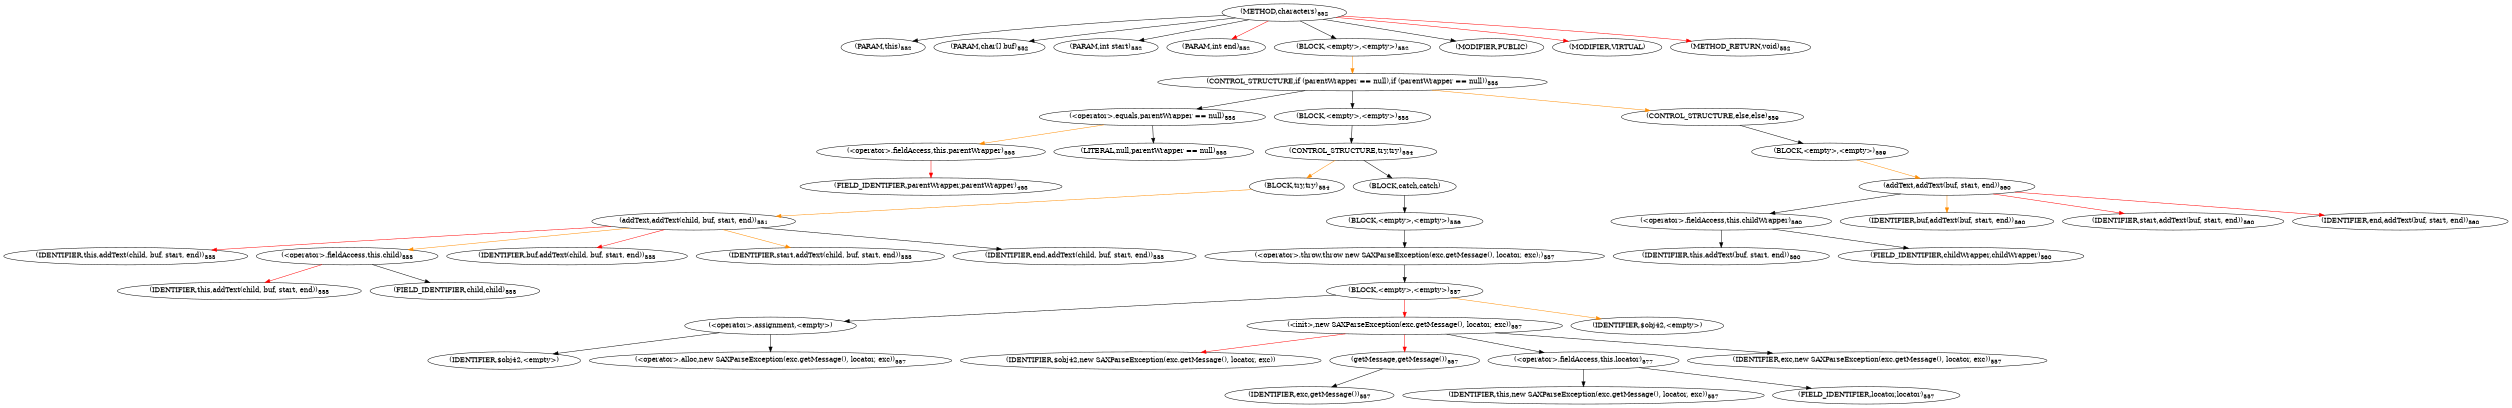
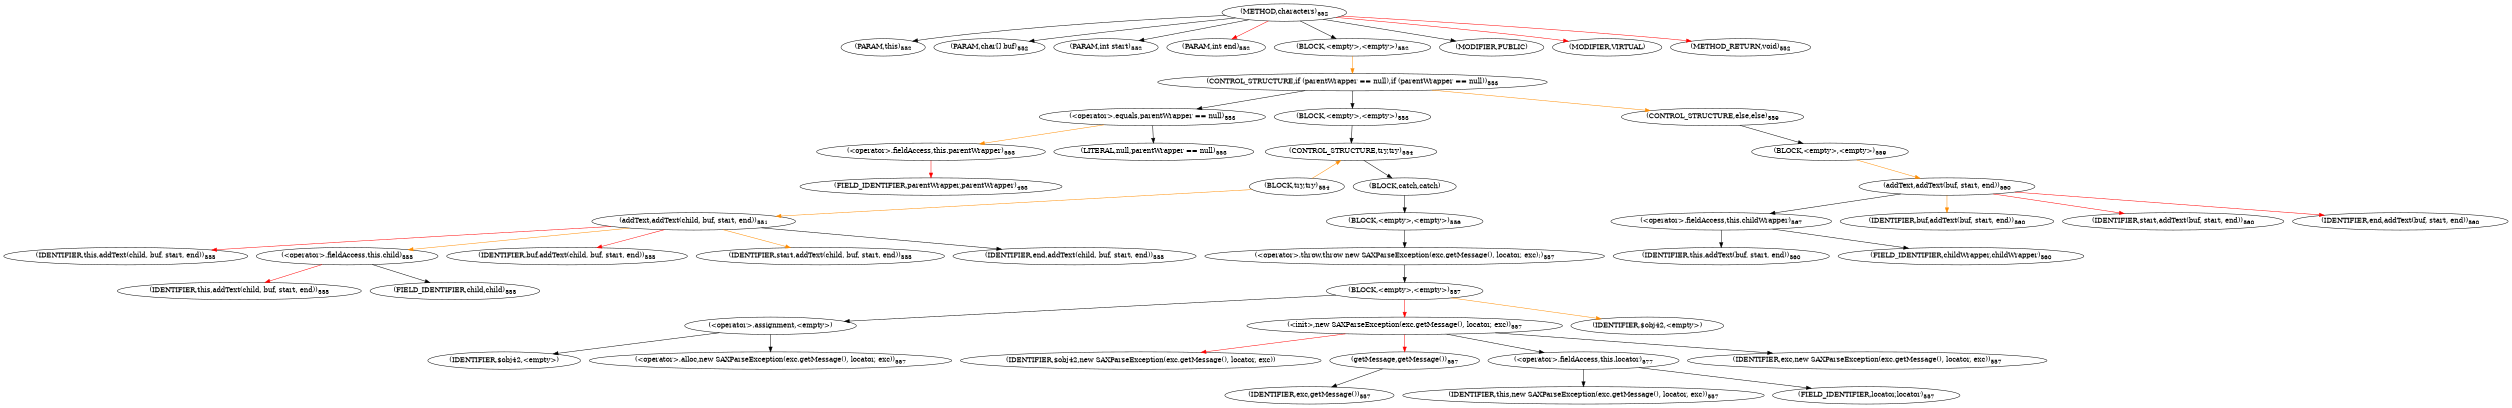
(1323, 168) -> (1324, 171)
(1797, 221) -> (1797, 221)
